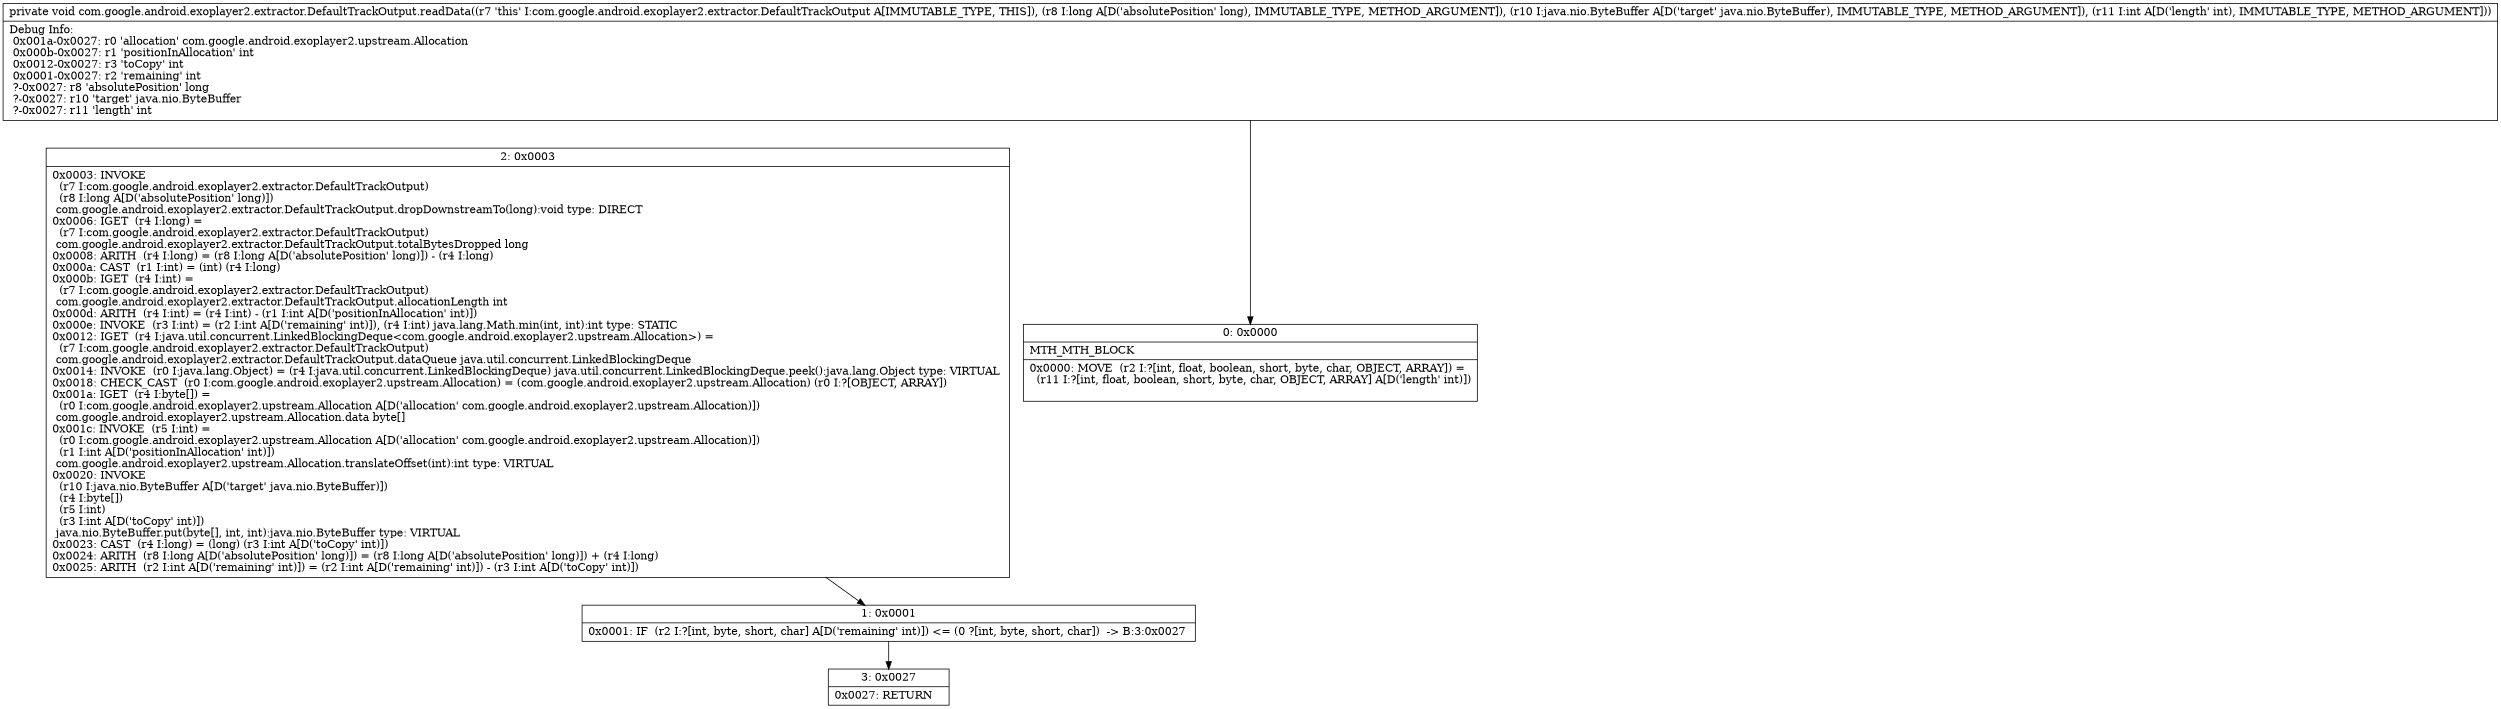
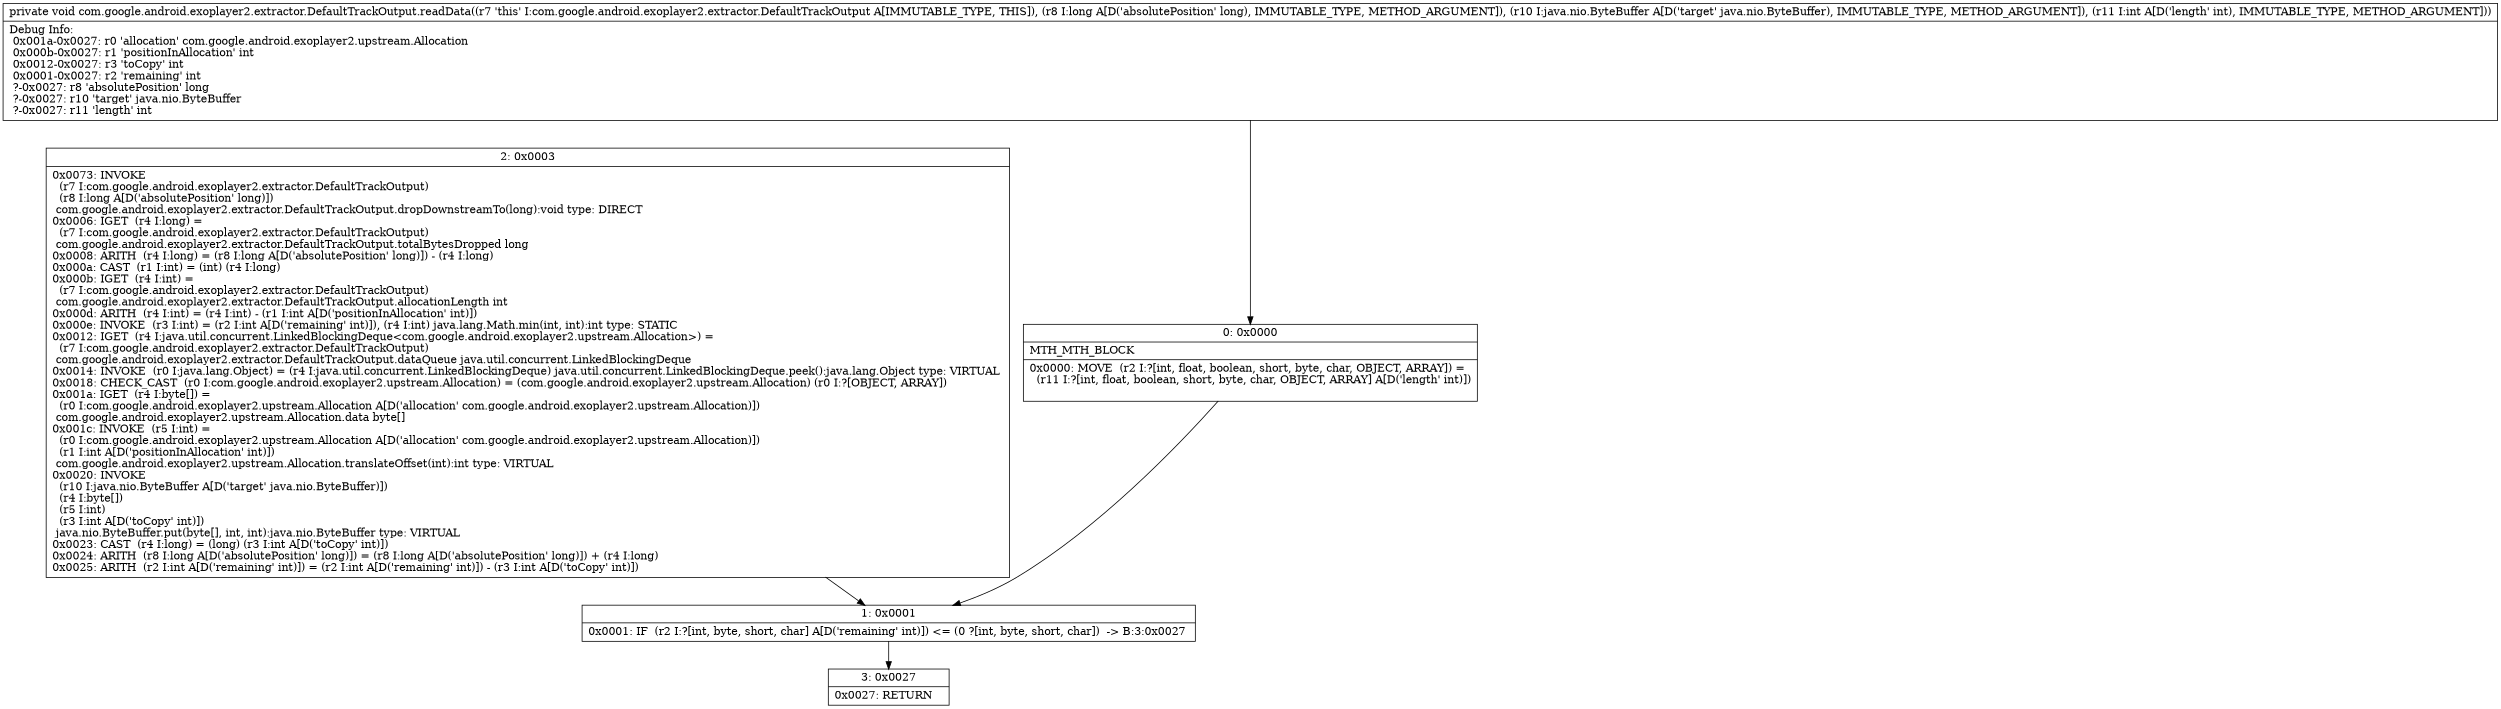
(103, 175) -> (103, 175)
none -> (1100, 517)
